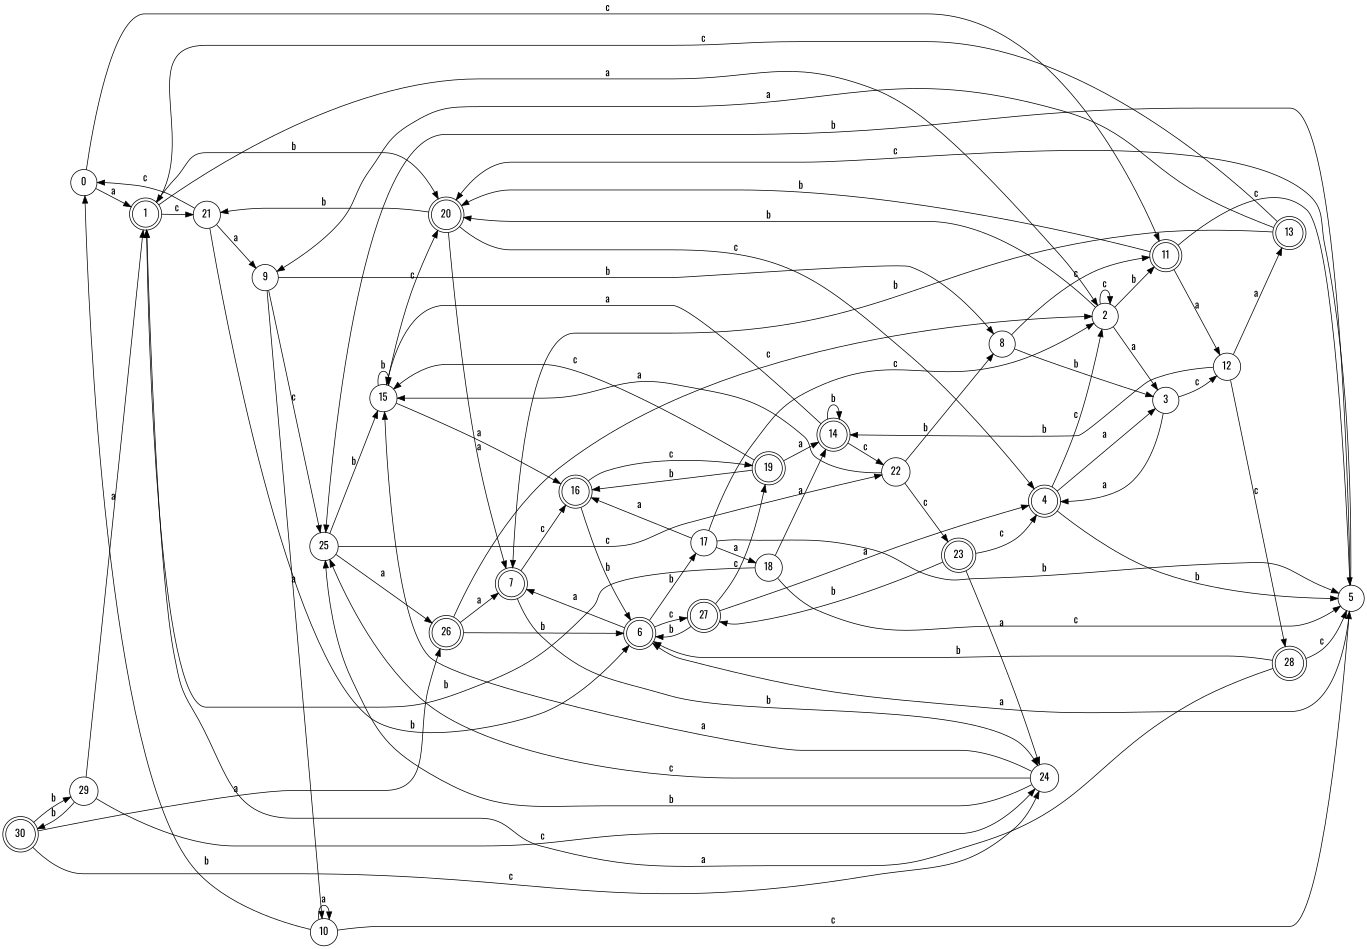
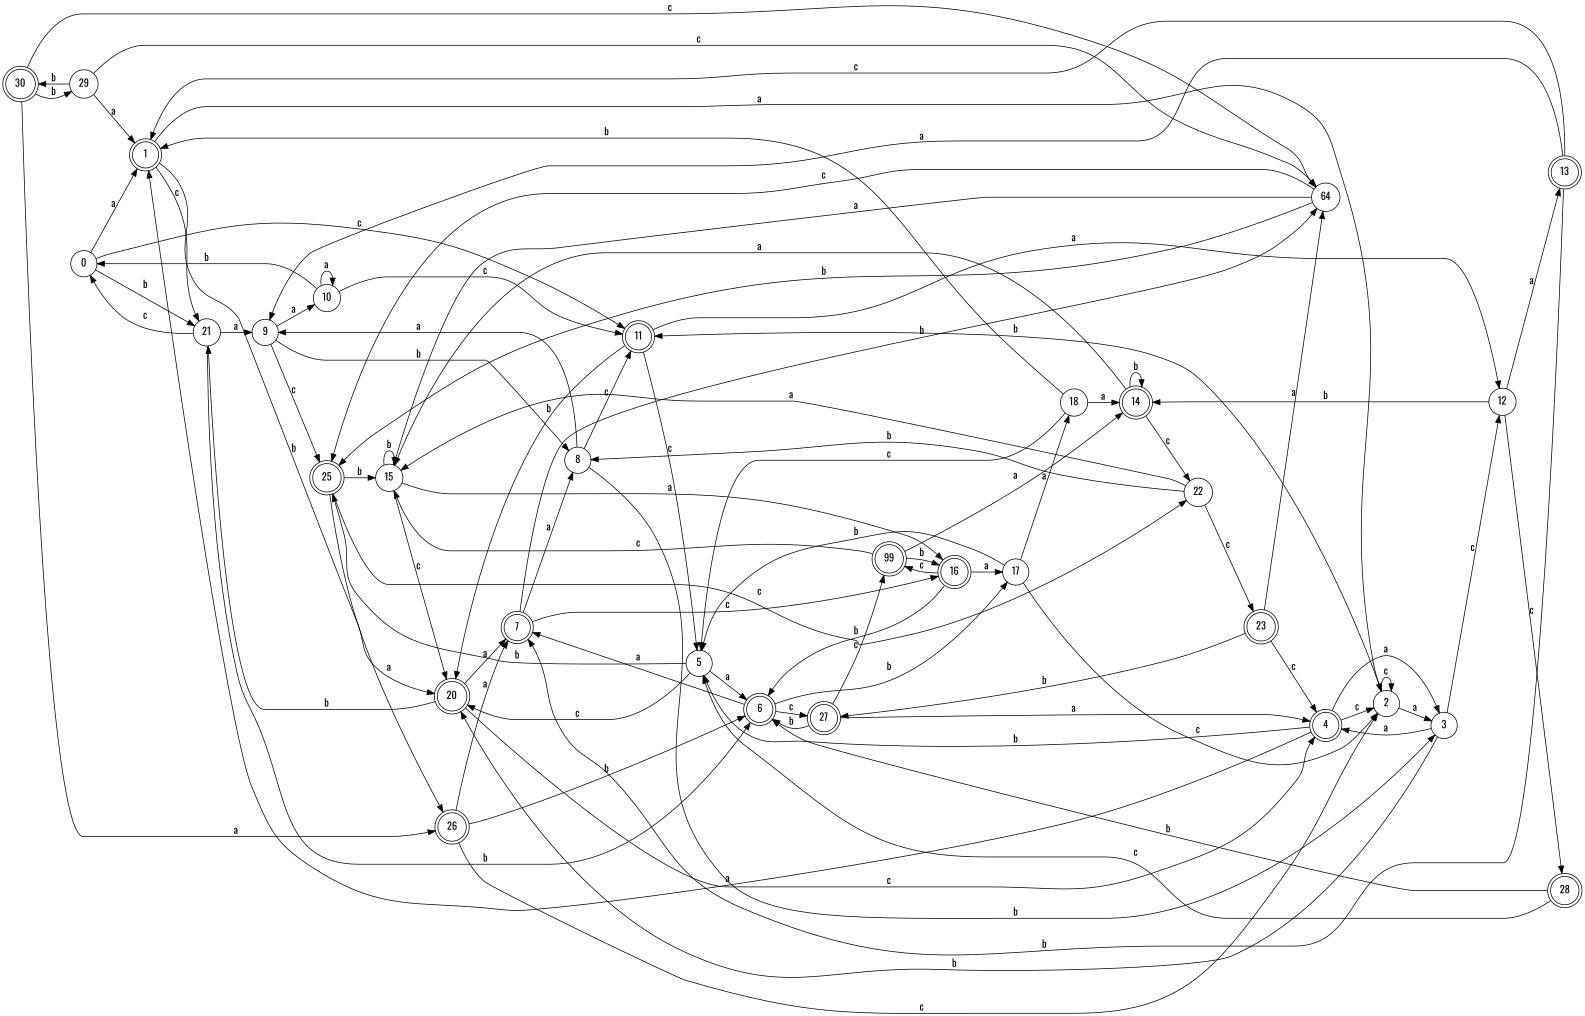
(795, 221) -> (946, 970)
none -> (142, 296)
none -> (482, 332)
(769, 468) -> (889, 559)
(645, 519) -> (983, 572)
(324, 546) -> (327, 478)
none -> (547, 546)
(1045, 778) -> (1326, 197)
(497, 821) -> (460, 906)
(973, 926) -> (483, 277)
